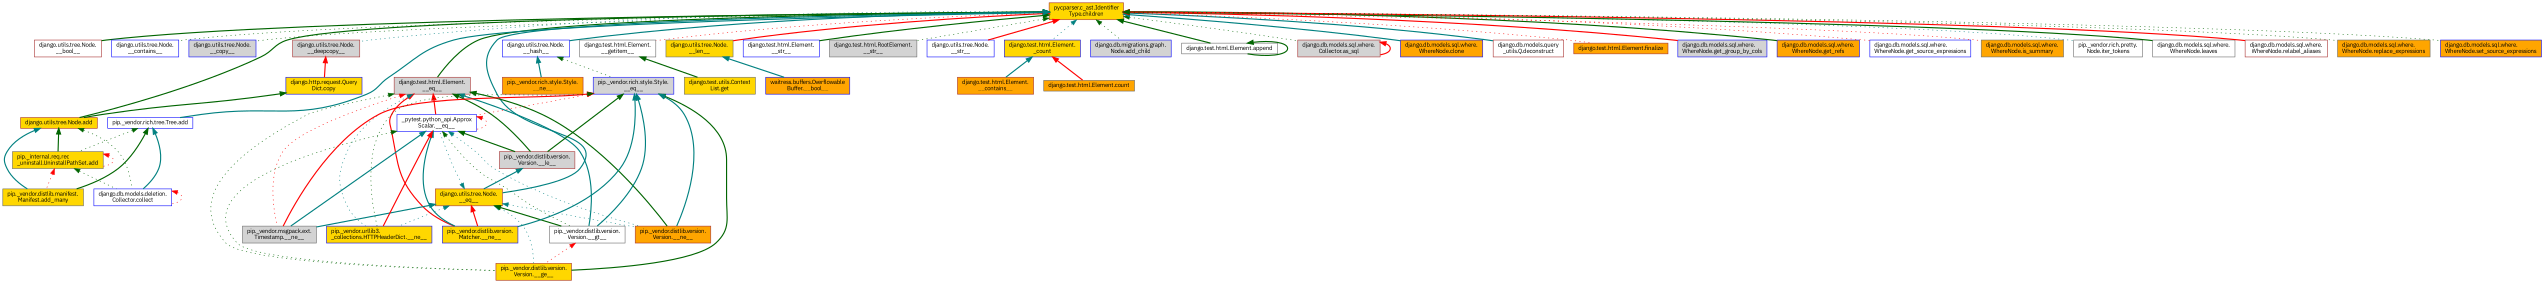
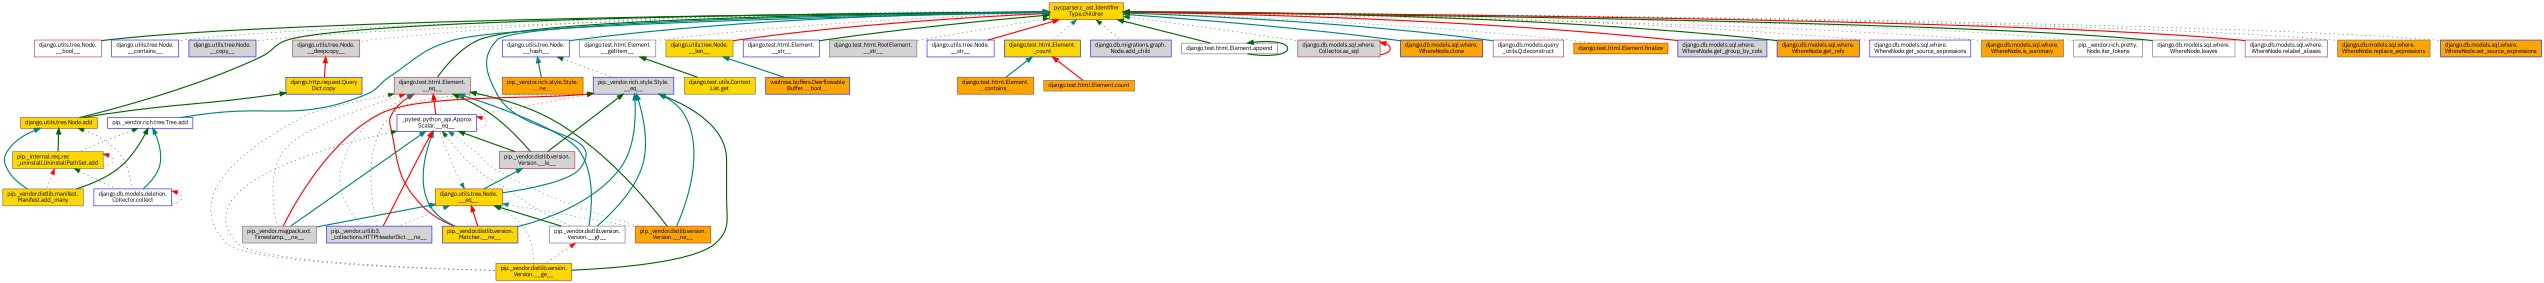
(1373, 24) -> (1373, 24)
(379, 235) -> (379, 235)
